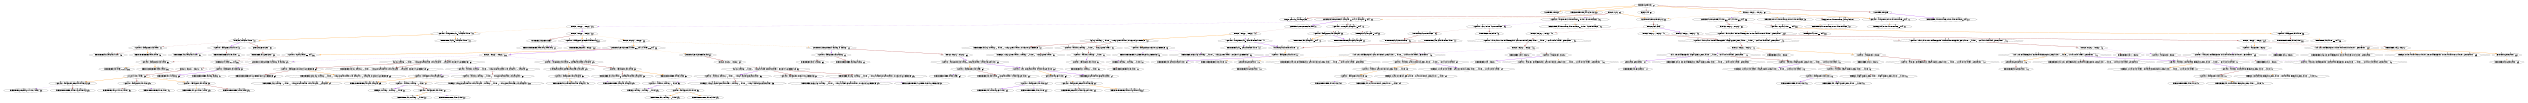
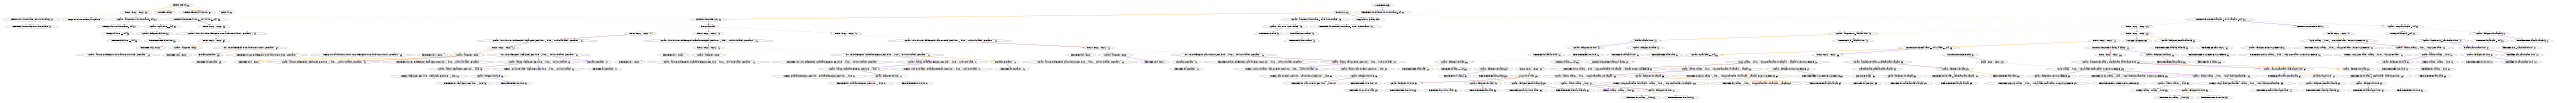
(1764, 9) -> none
(253, 44) -> (1872, 73)
(1364, 45) -> (2499, 51)
